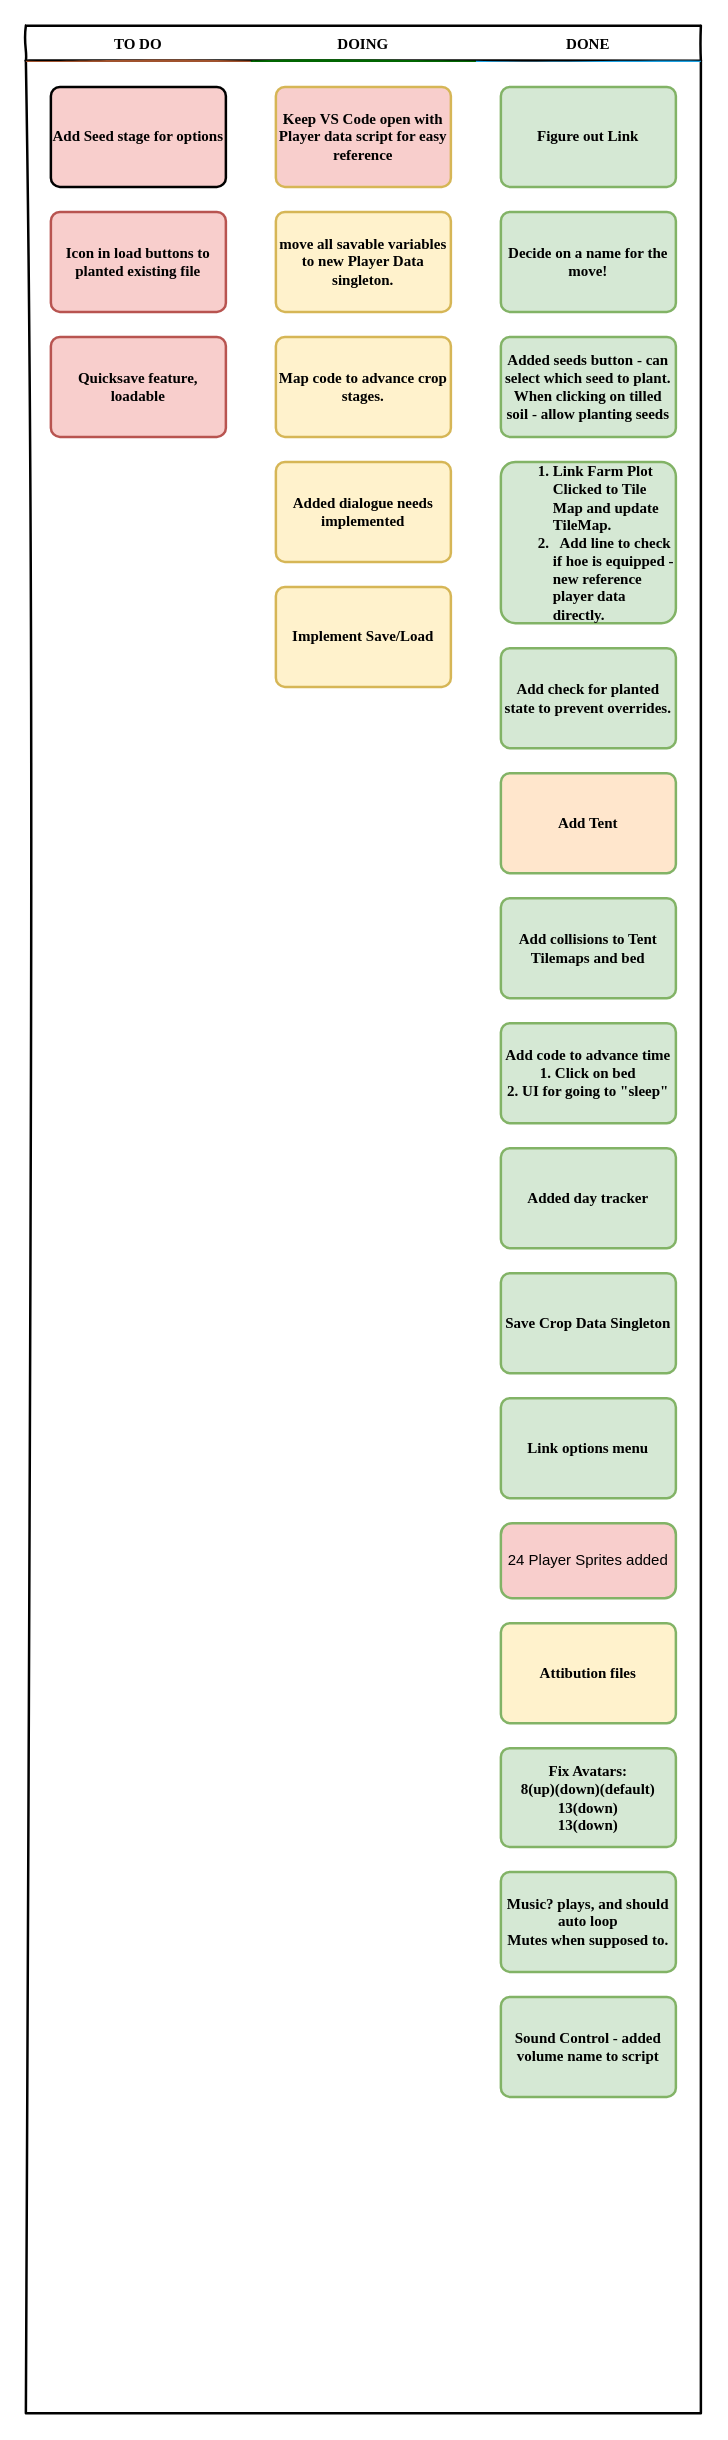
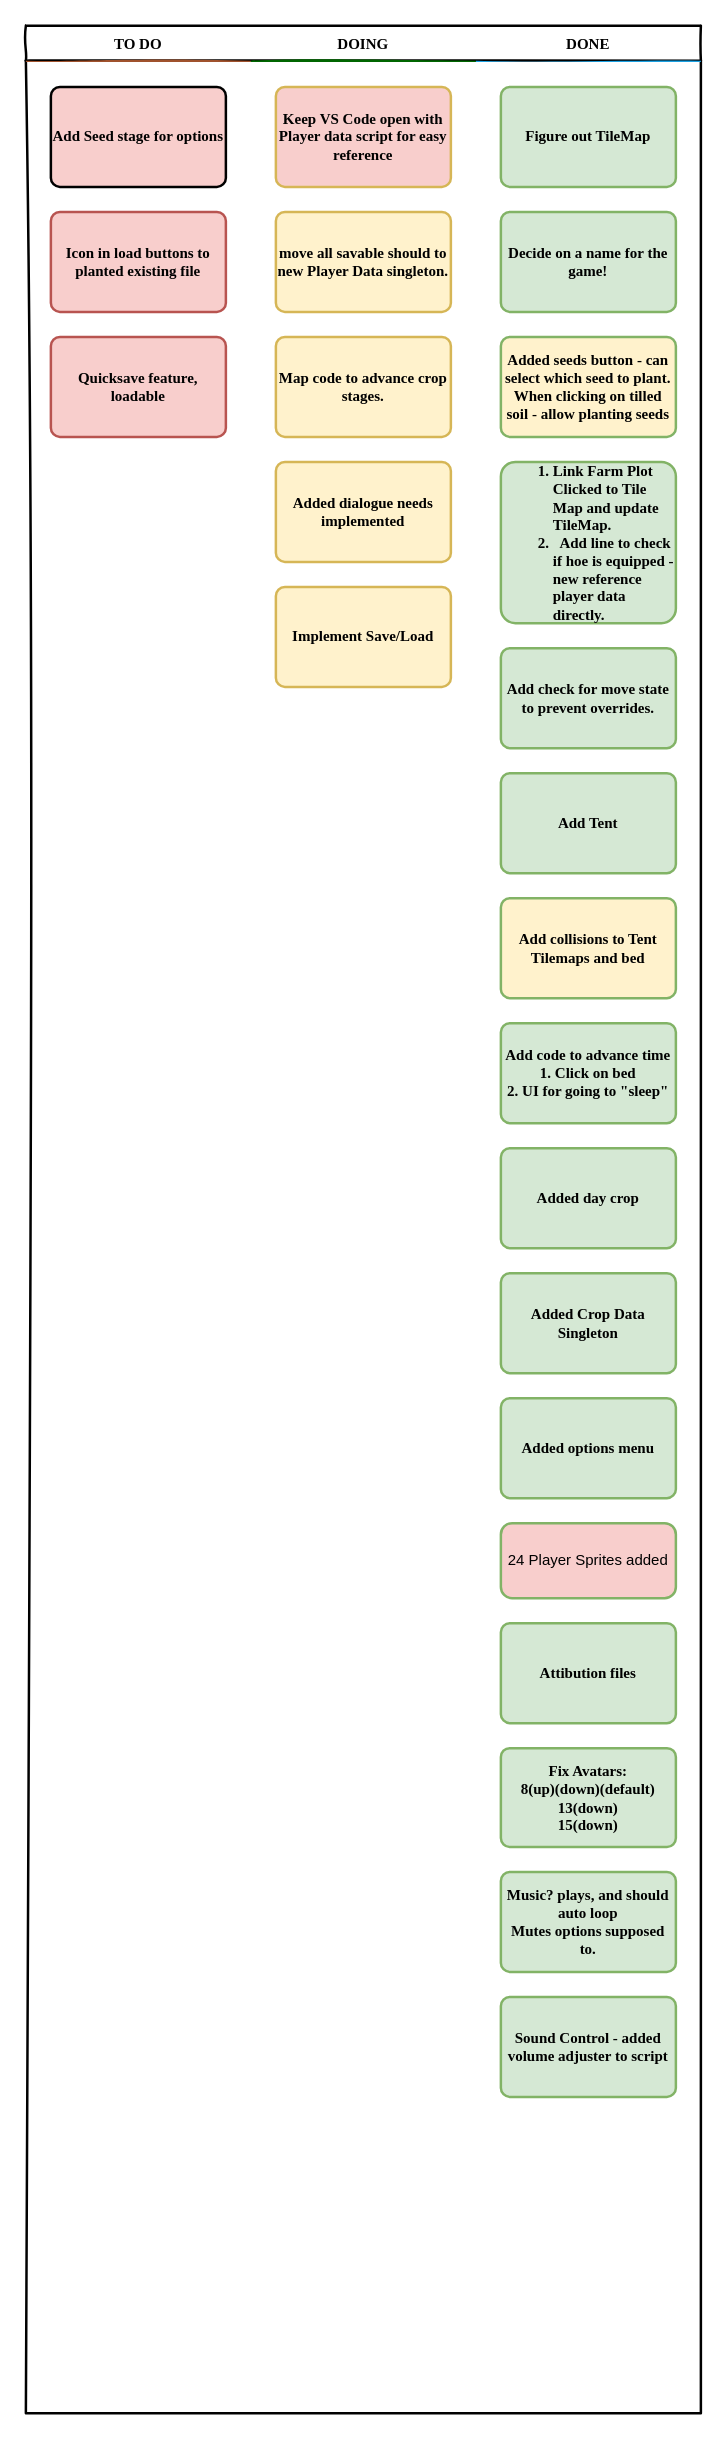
(588, 137) -> (588, 137)
(363, 262) -> (363, 262)
(588, 262) -> (588, 262)
(588, 387) -> (588, 387)
(588, 698) -> (588, 698)
(588, 823) -> (588, 823)
(588, 948) -> (588, 948)
(588, 1198) -> (588, 1198)
(588, 1323) -> (588, 1323)
(588, 1448) -> (588, 1448)
(588, 1673) -> (588, 1673)
(588, 1798) -> (588, 1798)
(588, 1922) -> (588, 1922)
(588, 2047) -> (588, 2047)
